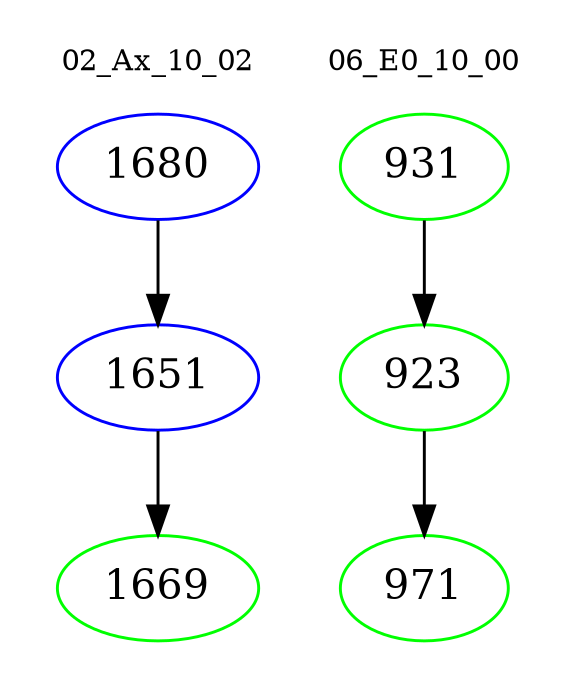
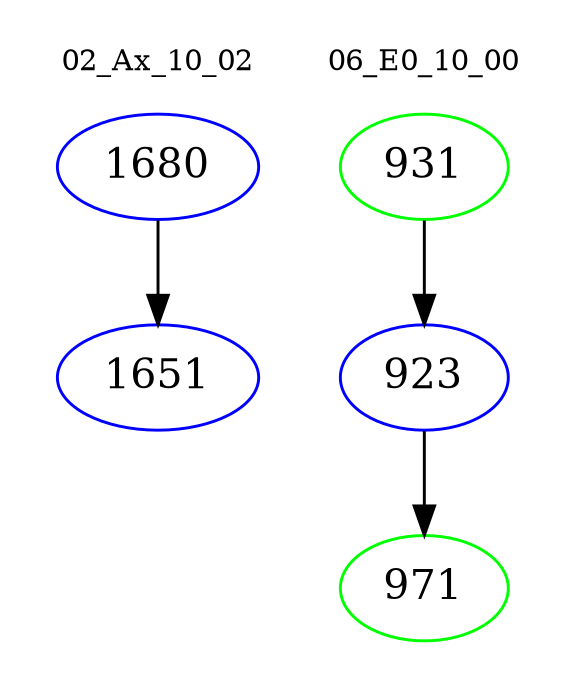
(424, 378) -> (424, 378)
(158, 588) -> none
